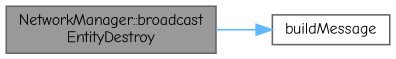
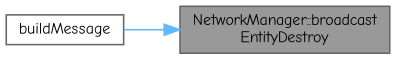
(236, 30) -> (144, 30)
